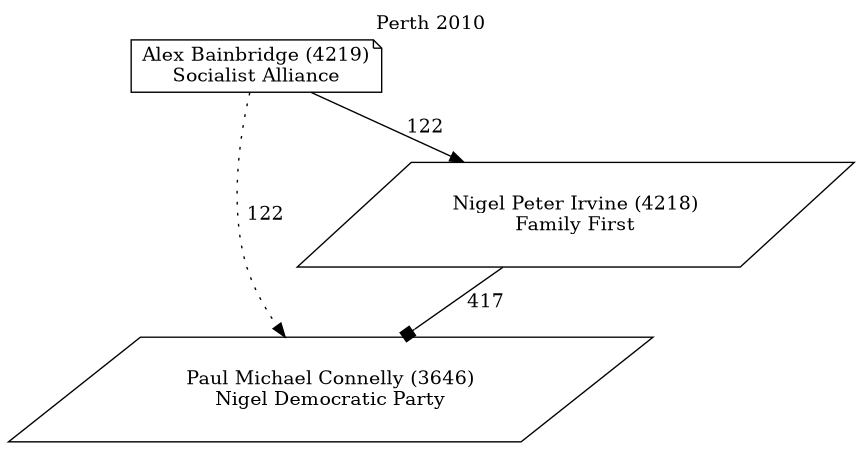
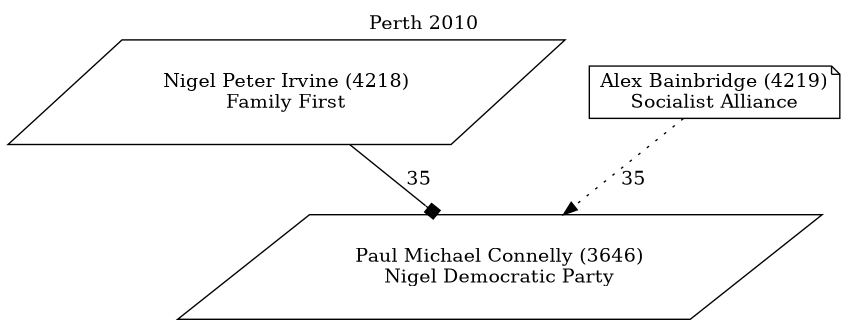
(381, 124) -> none
(266, 215) -> (634, 180)
(486, 302) -> (419, 180)
